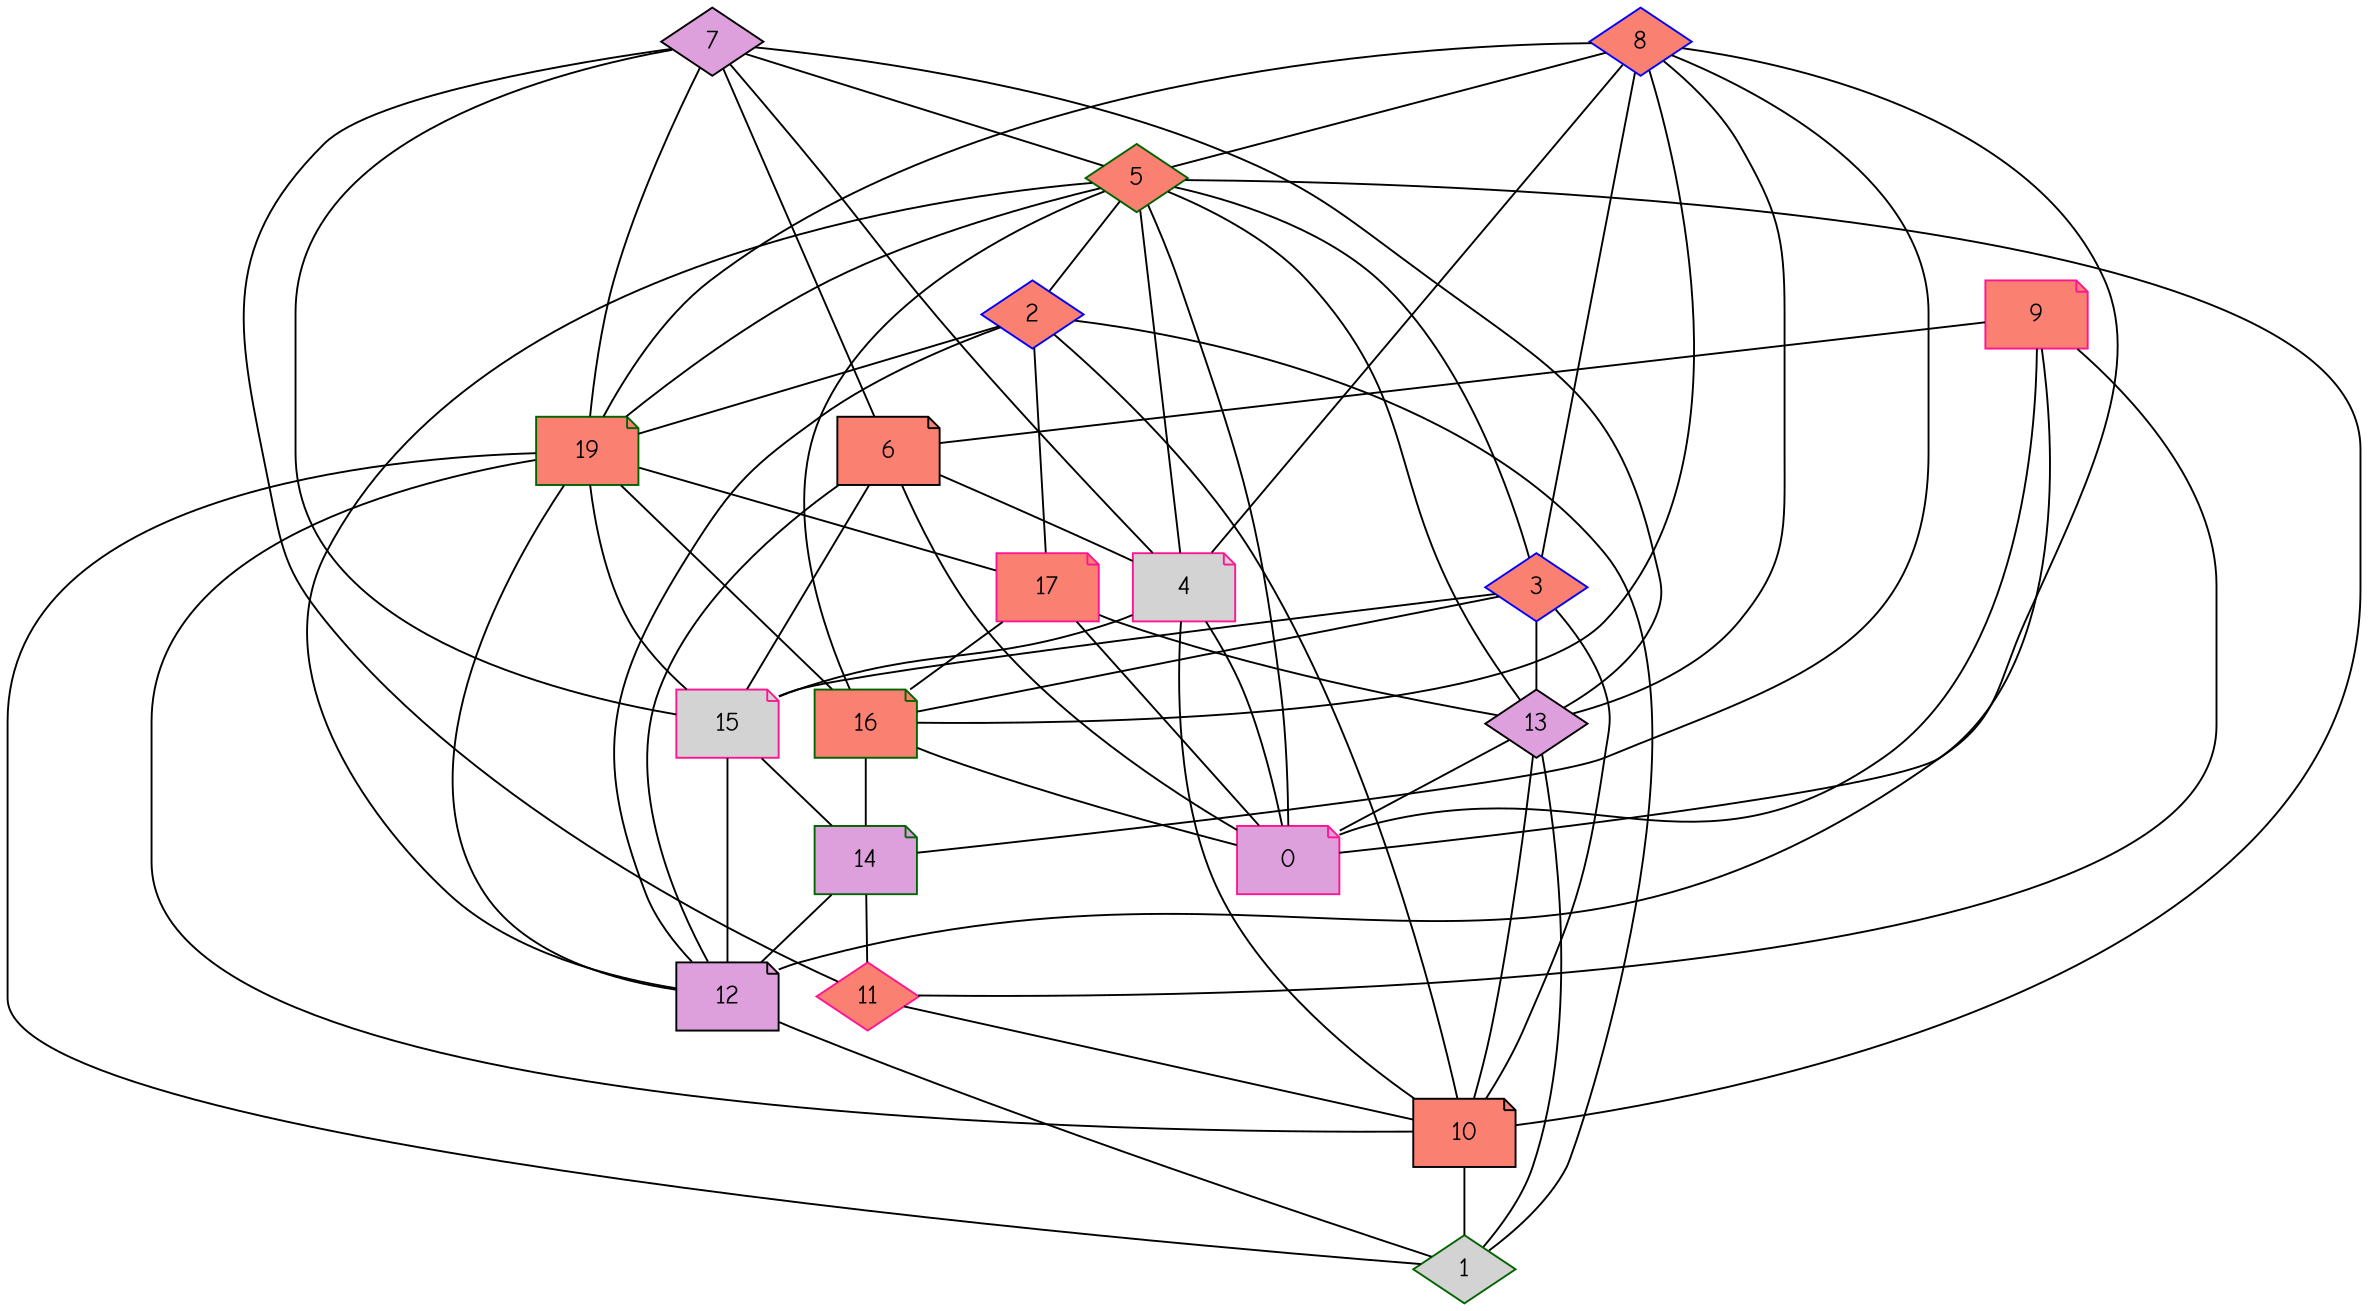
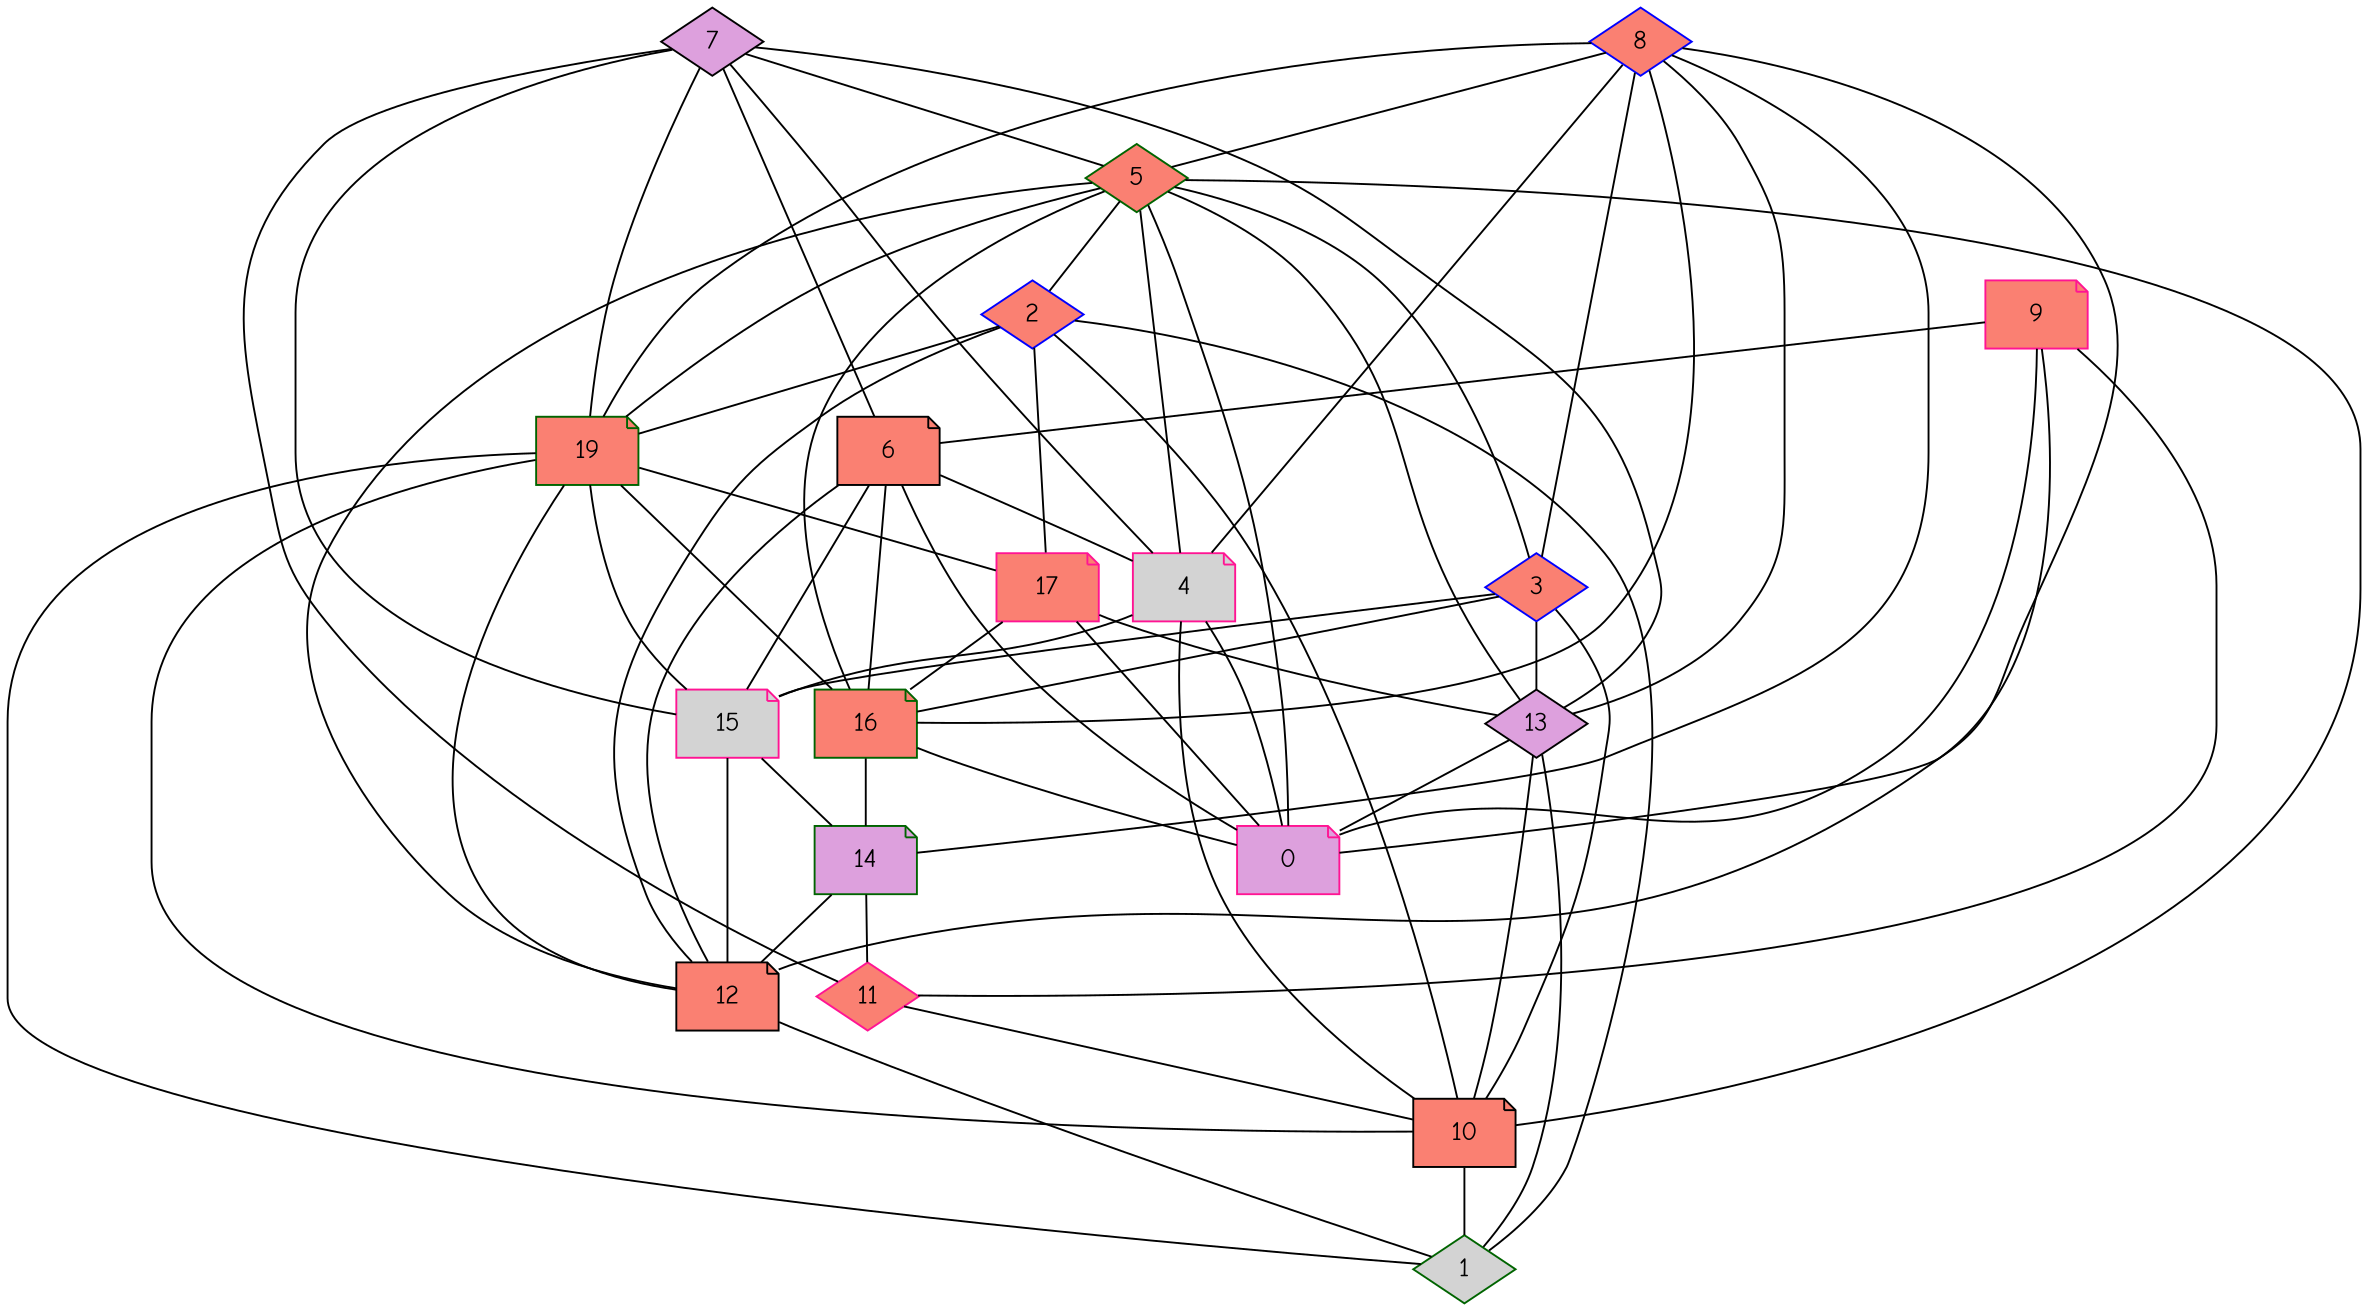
none -> (877, 587)
(727, 996) -> (727, 996)
